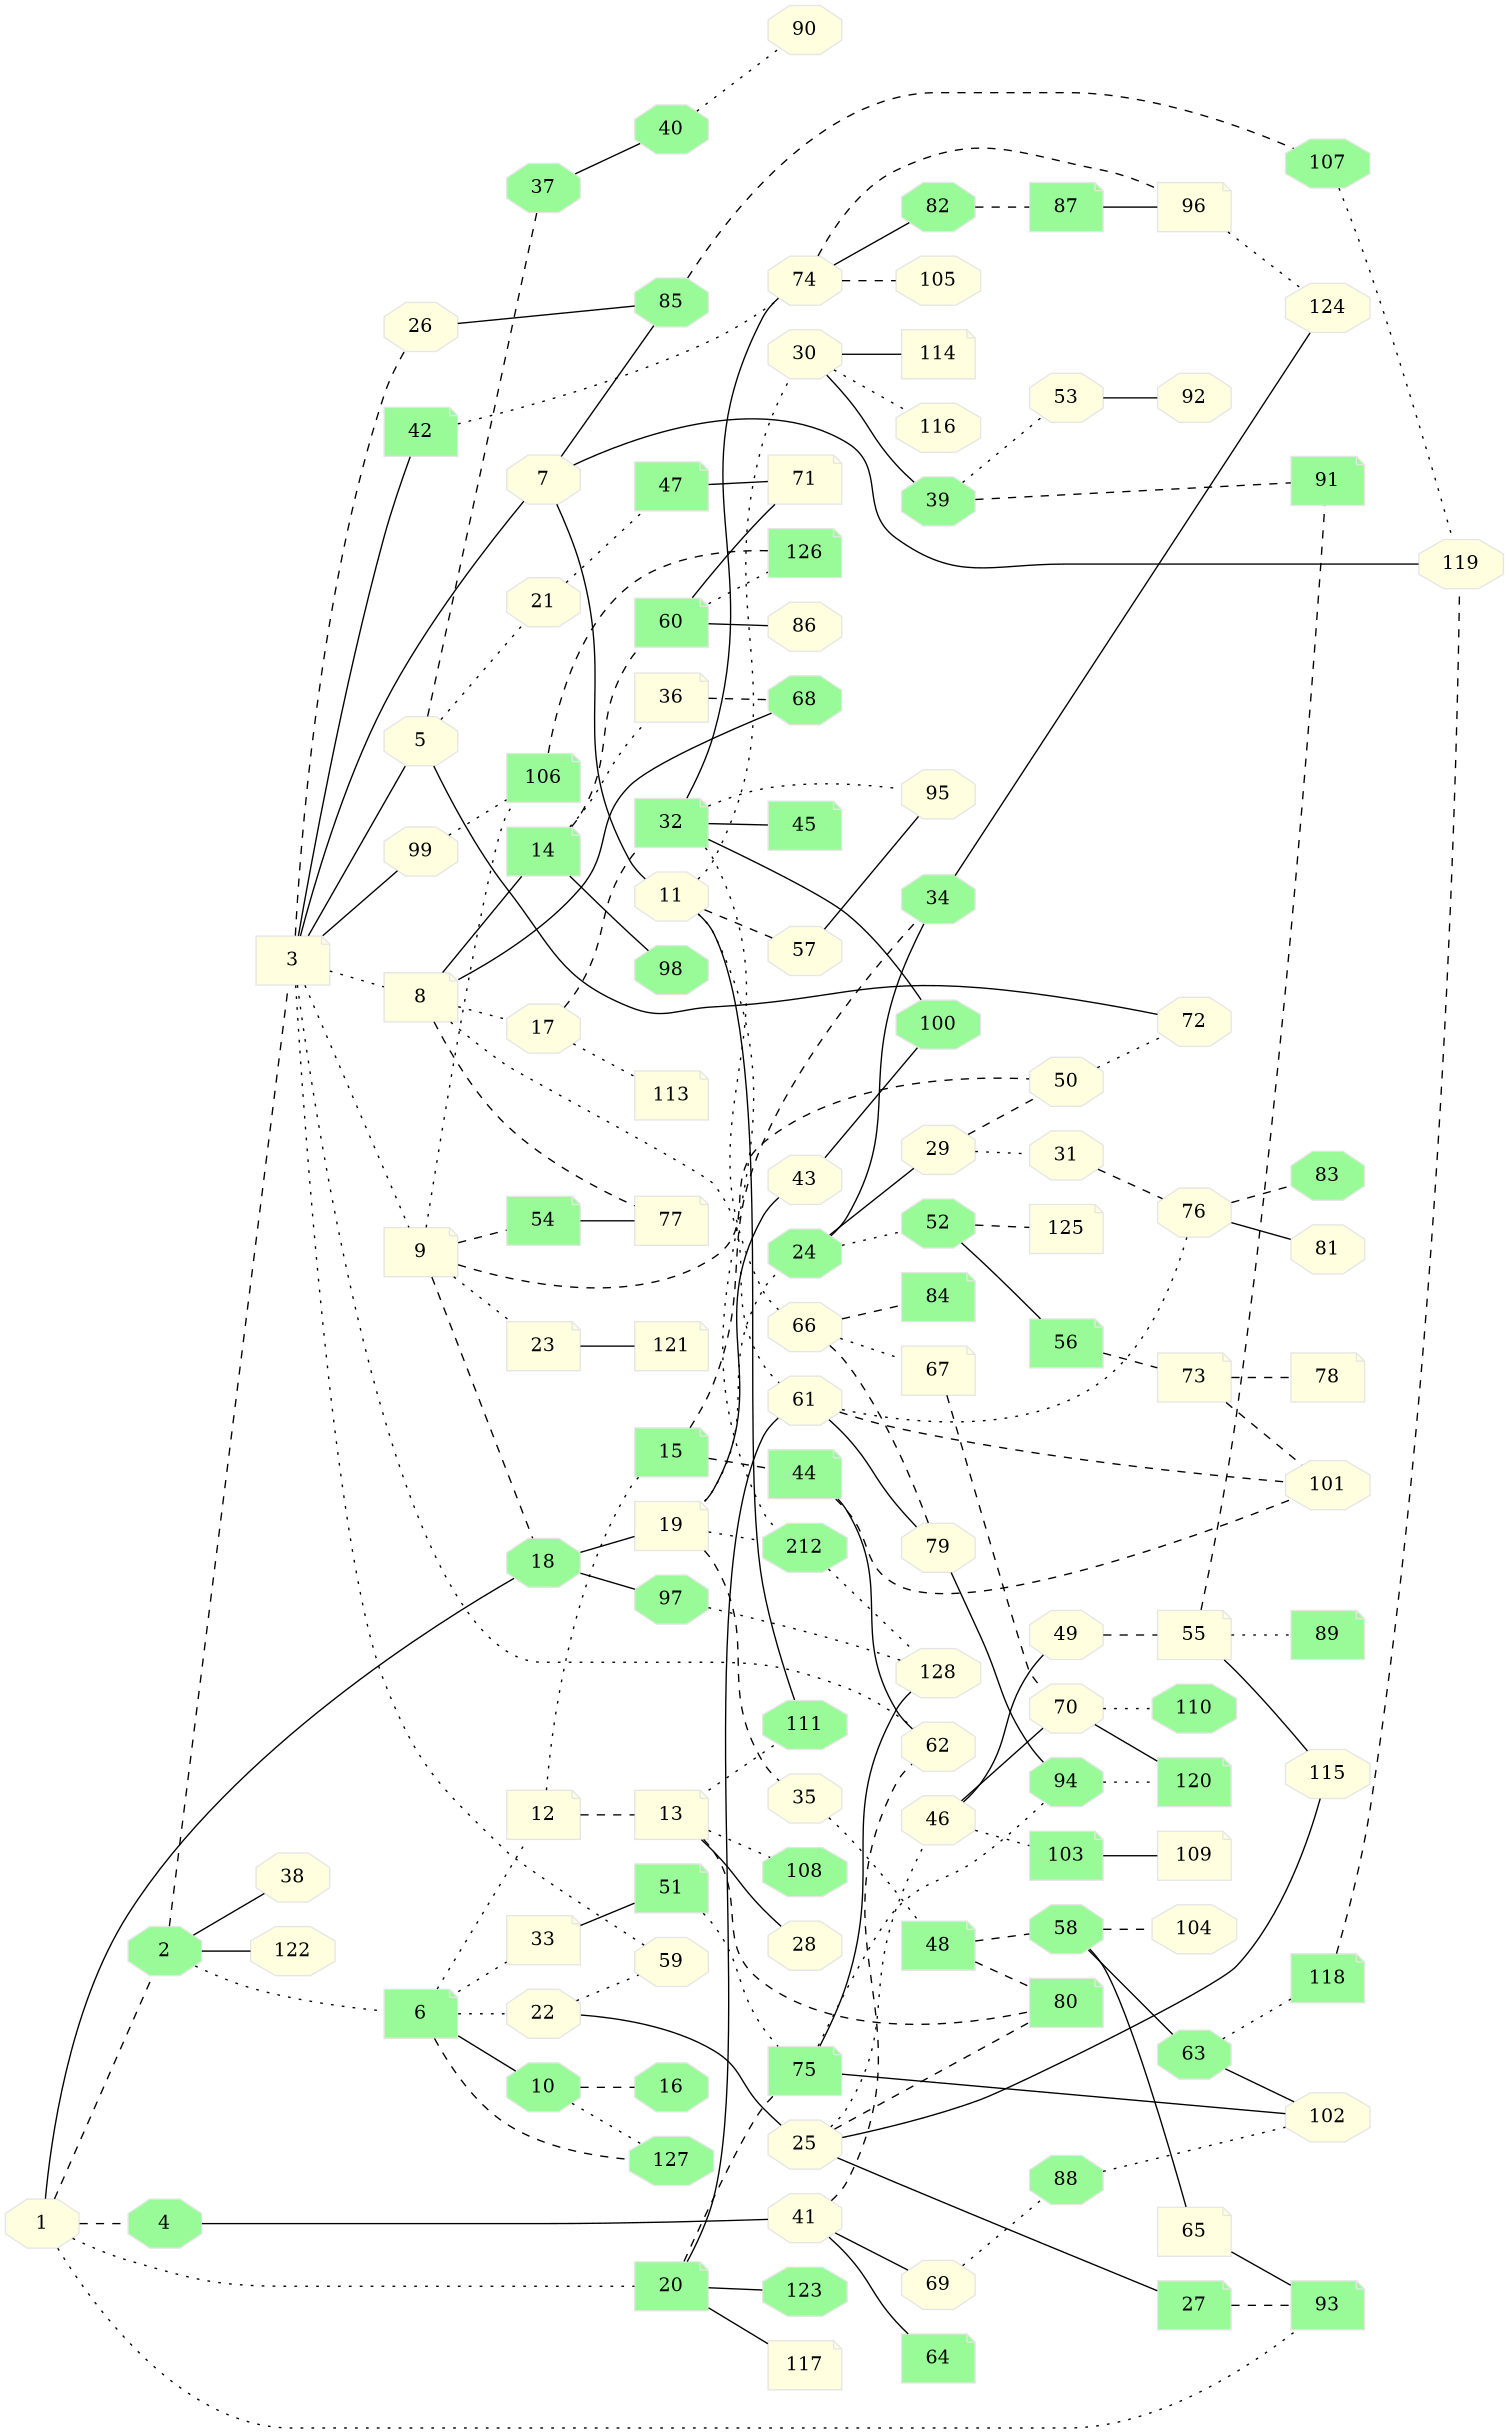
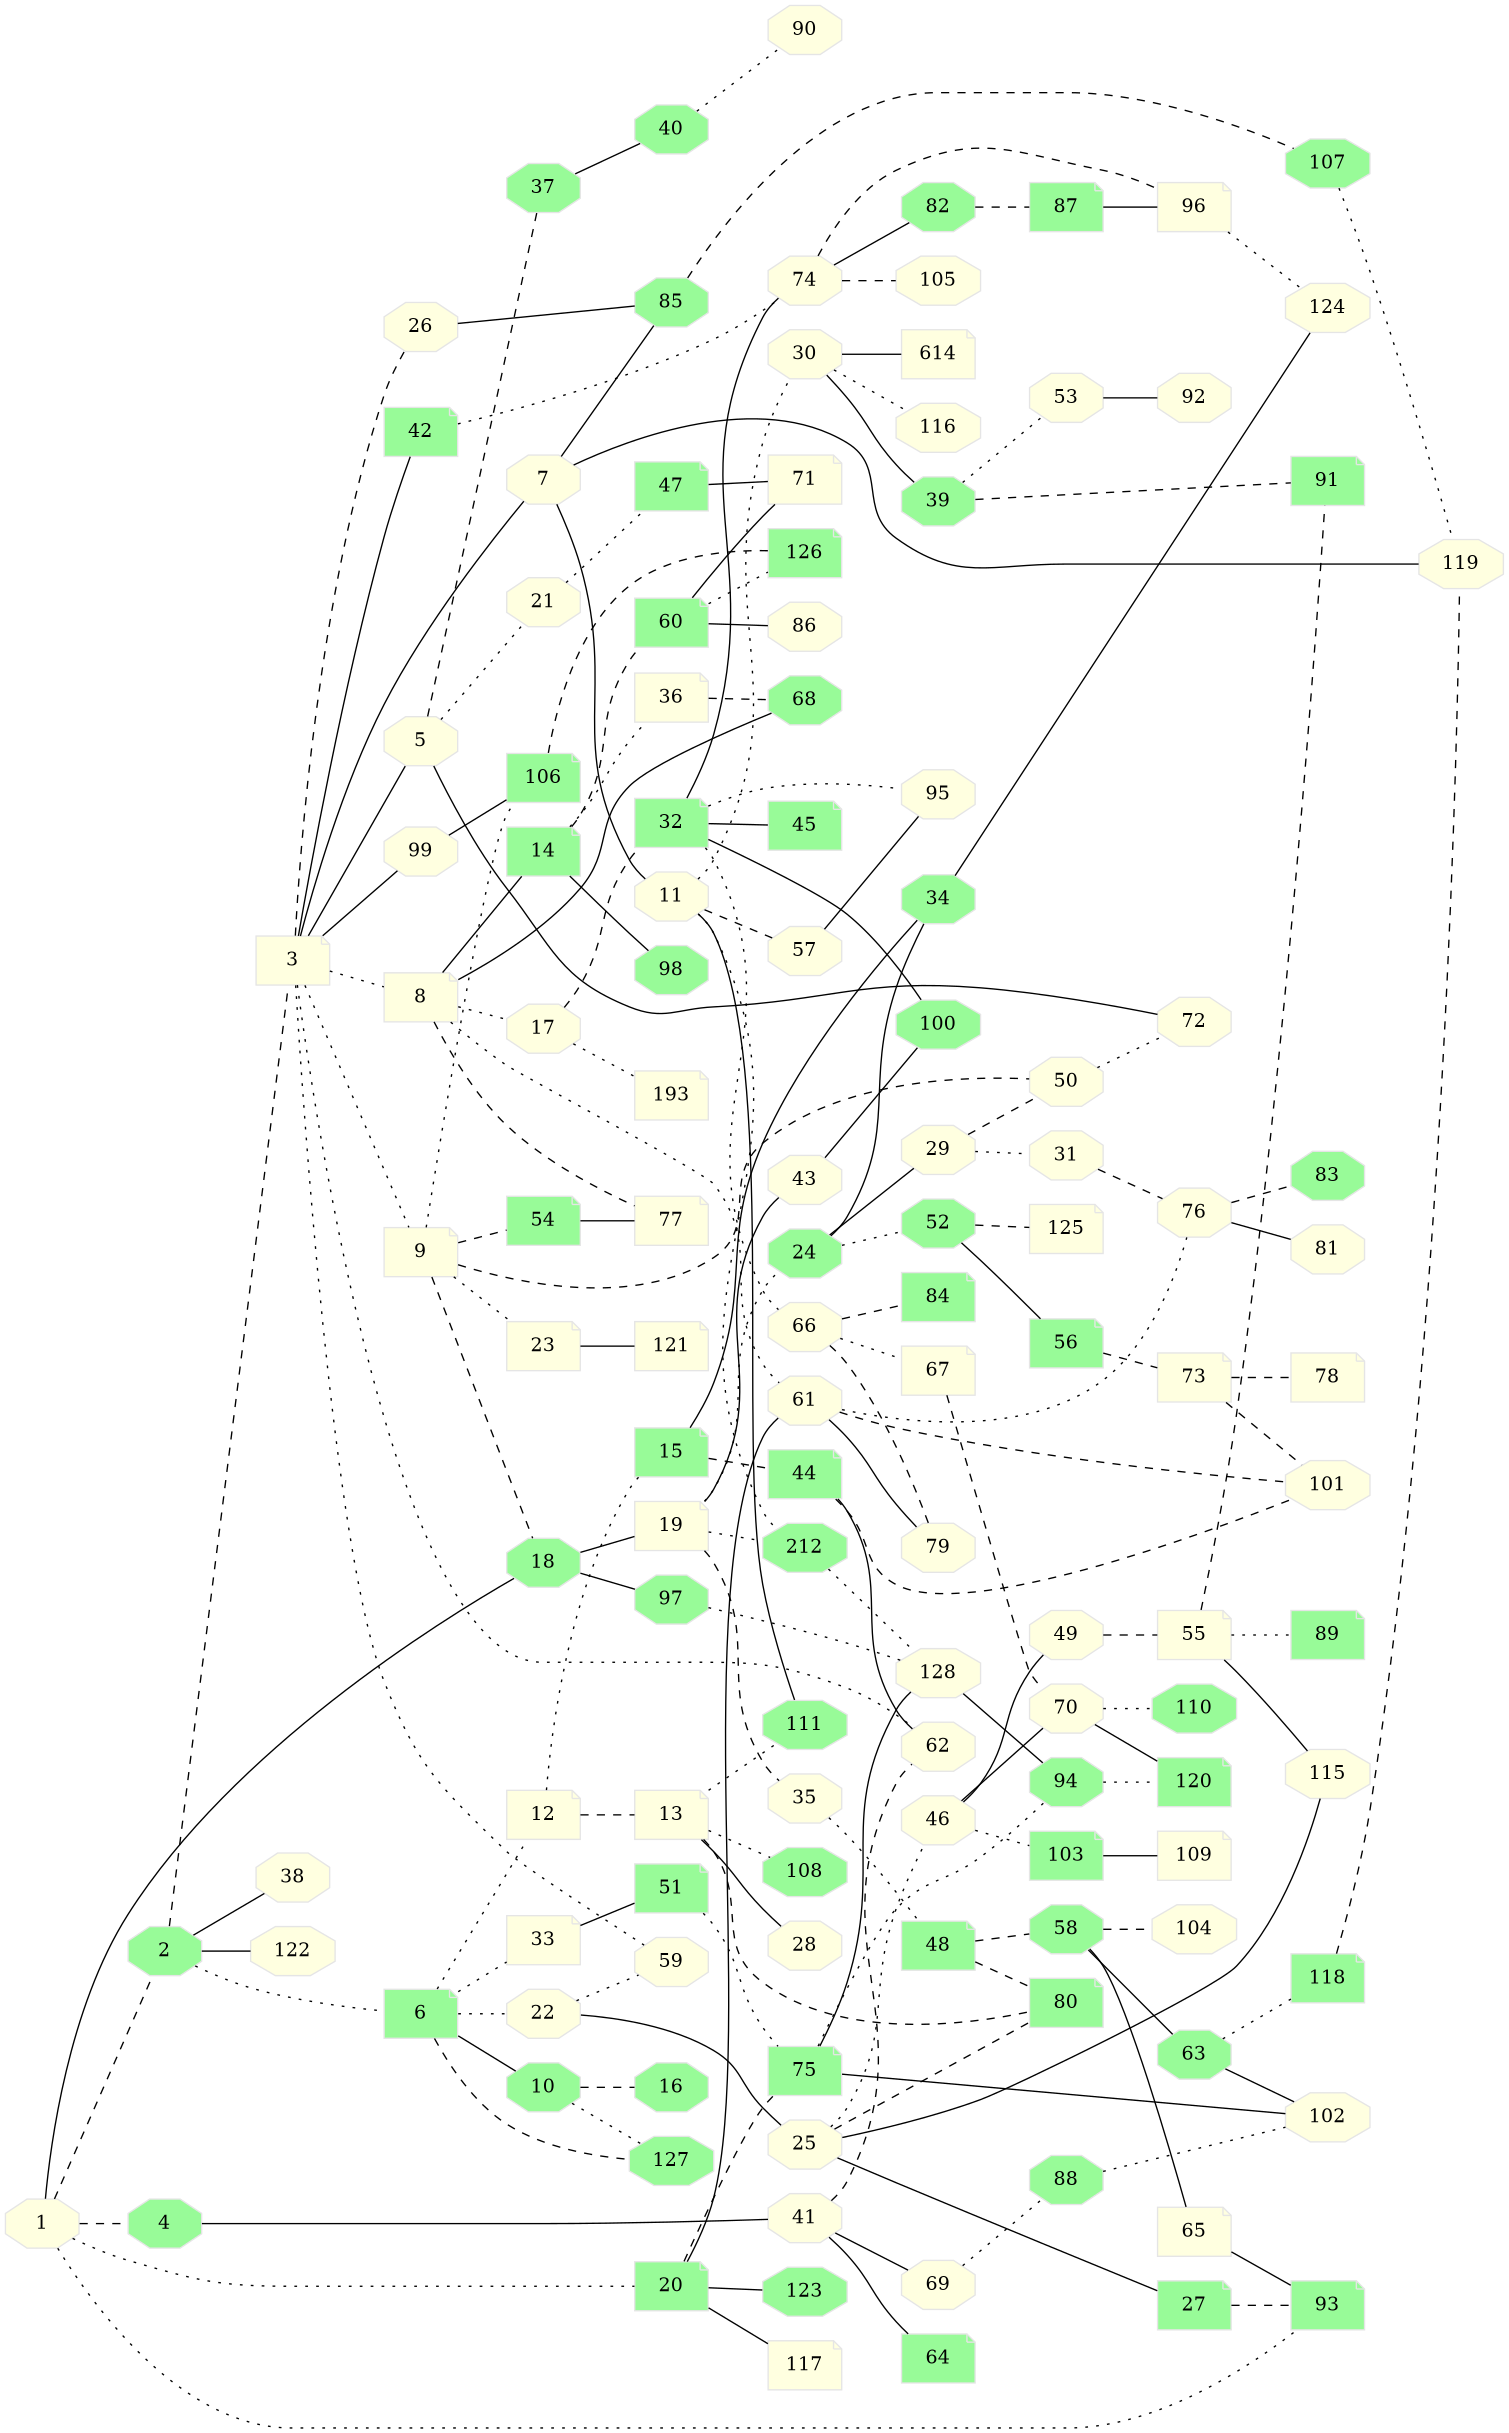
(938, 354) -> (938, 354)
(478, 818) -> (478, 818)
(672, 1095) -> (672, 1095)
(776, 1116) -> (776, 1116)
(994, 1670) -> (997, 1723)
